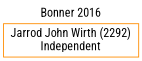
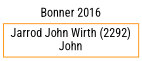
(71, 40) -> (71, 40)
